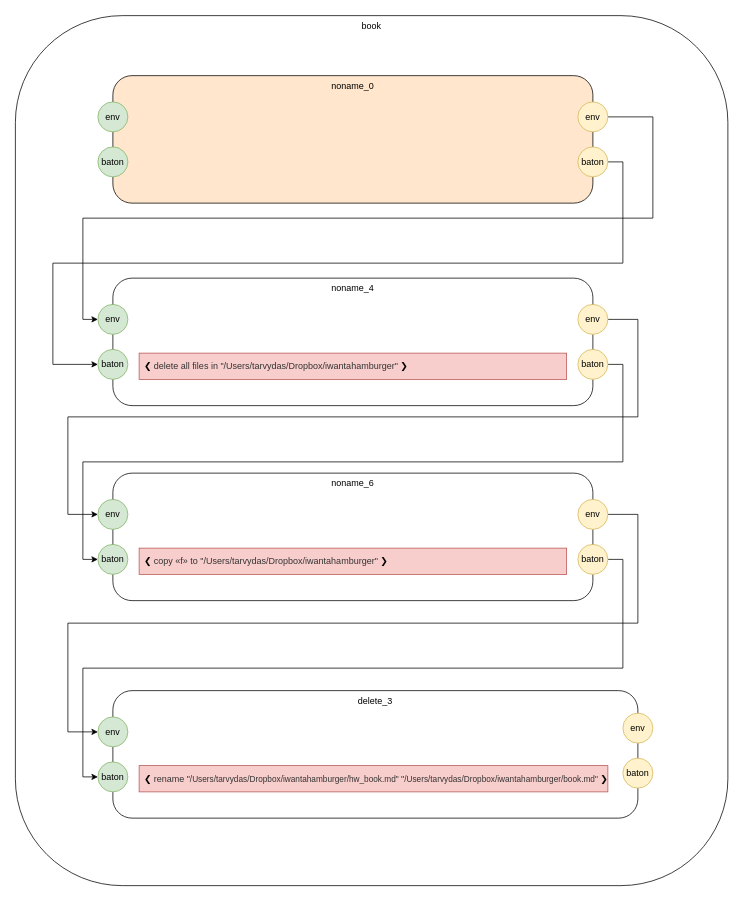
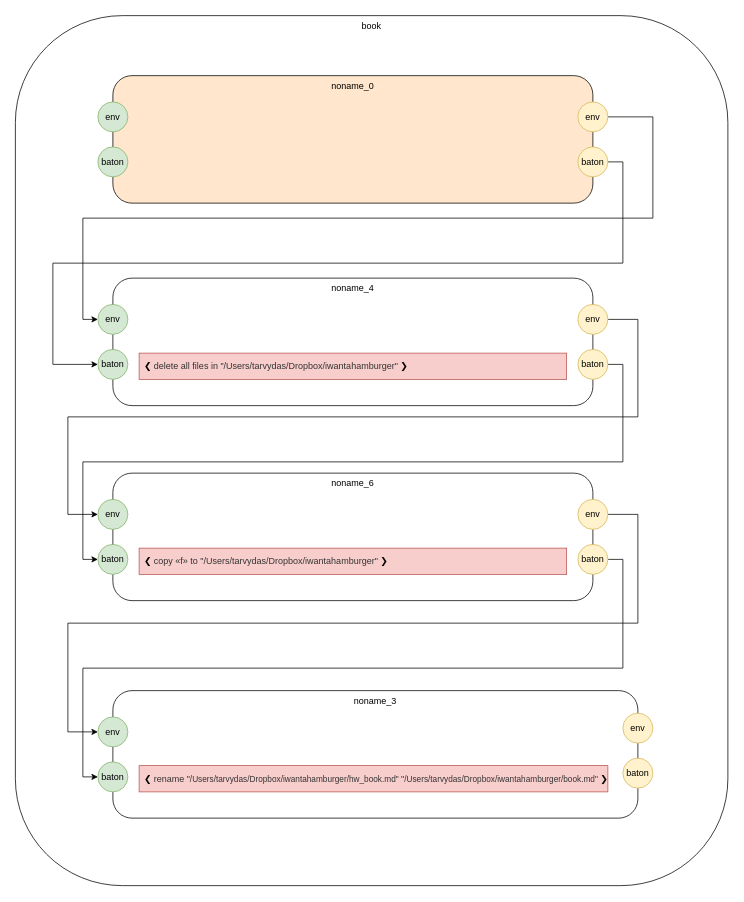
(375, 701) -> (375, 701)
